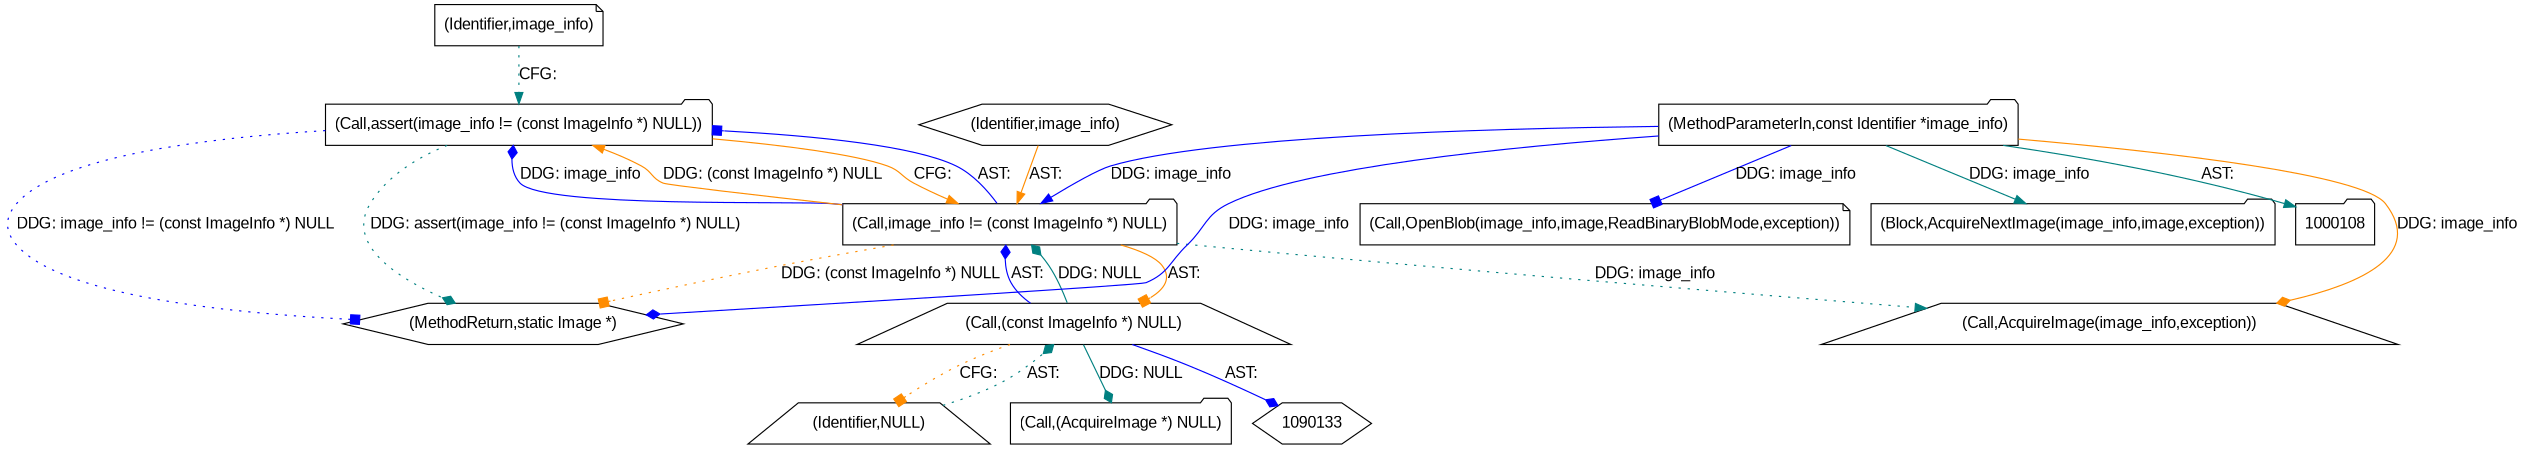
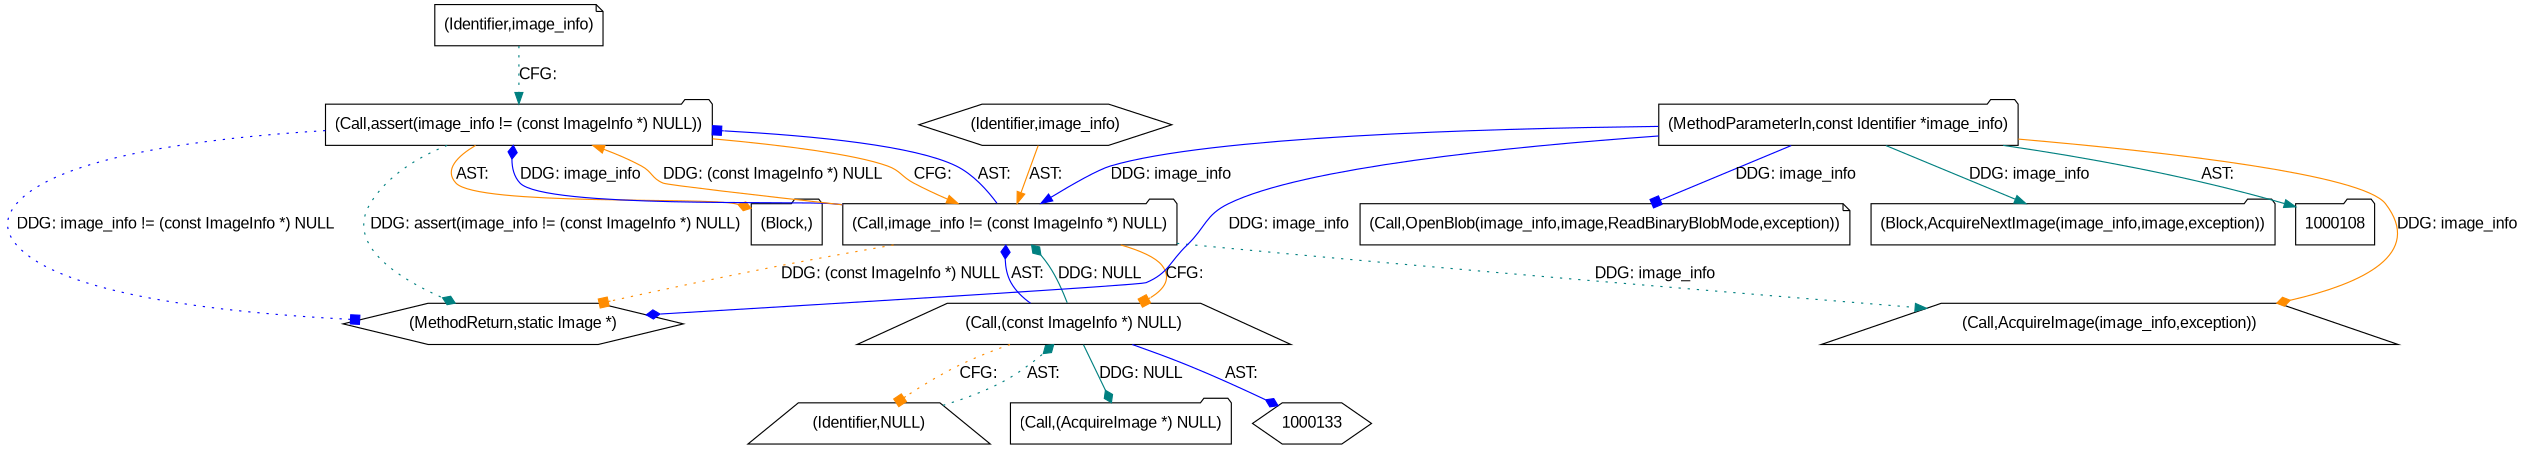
none -> (787, 224)
(1187, 274) -> (1187, 274)
(1312, 423) -> (1312, 423)
